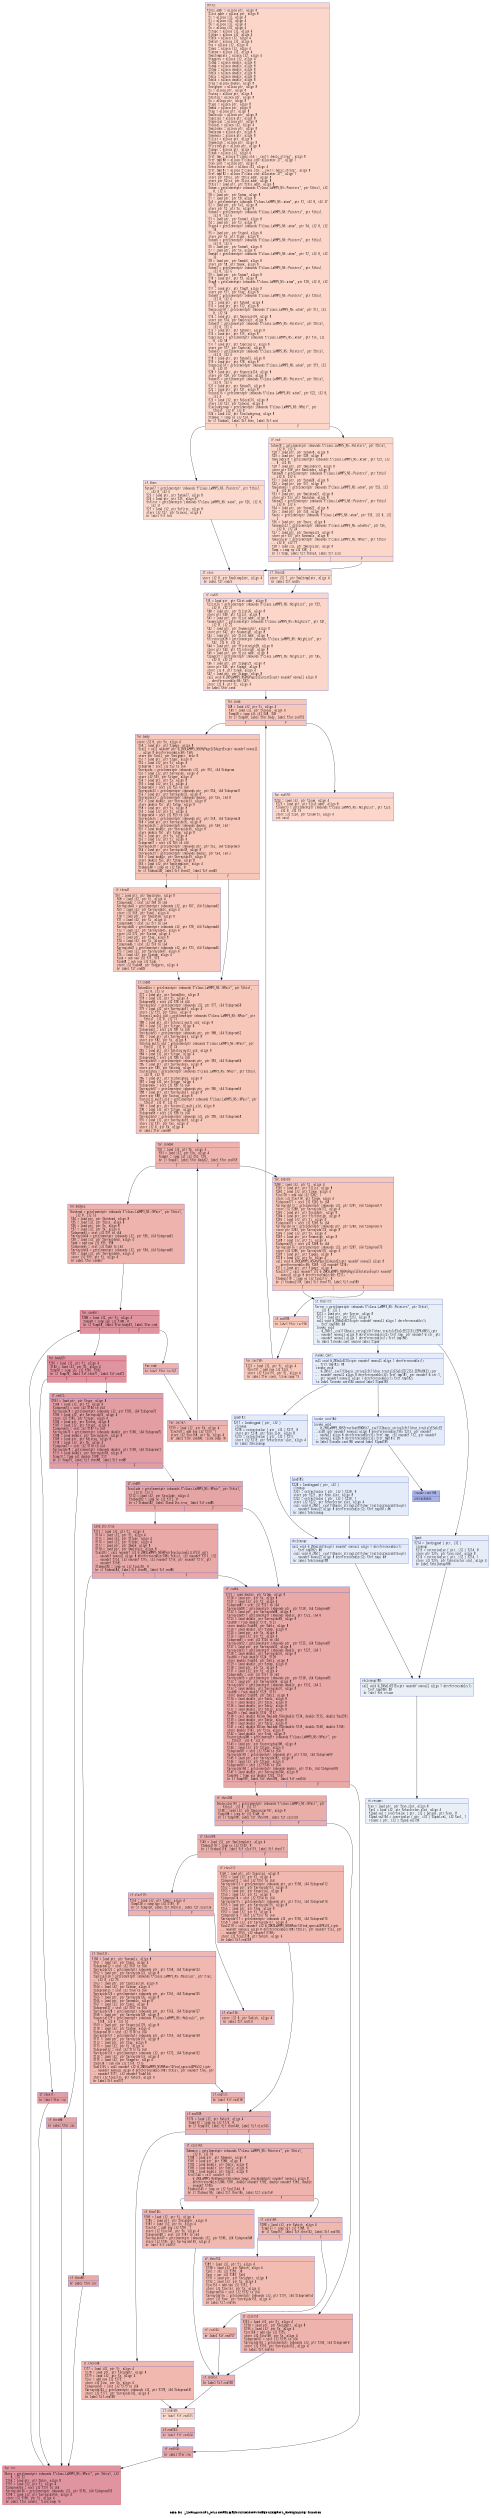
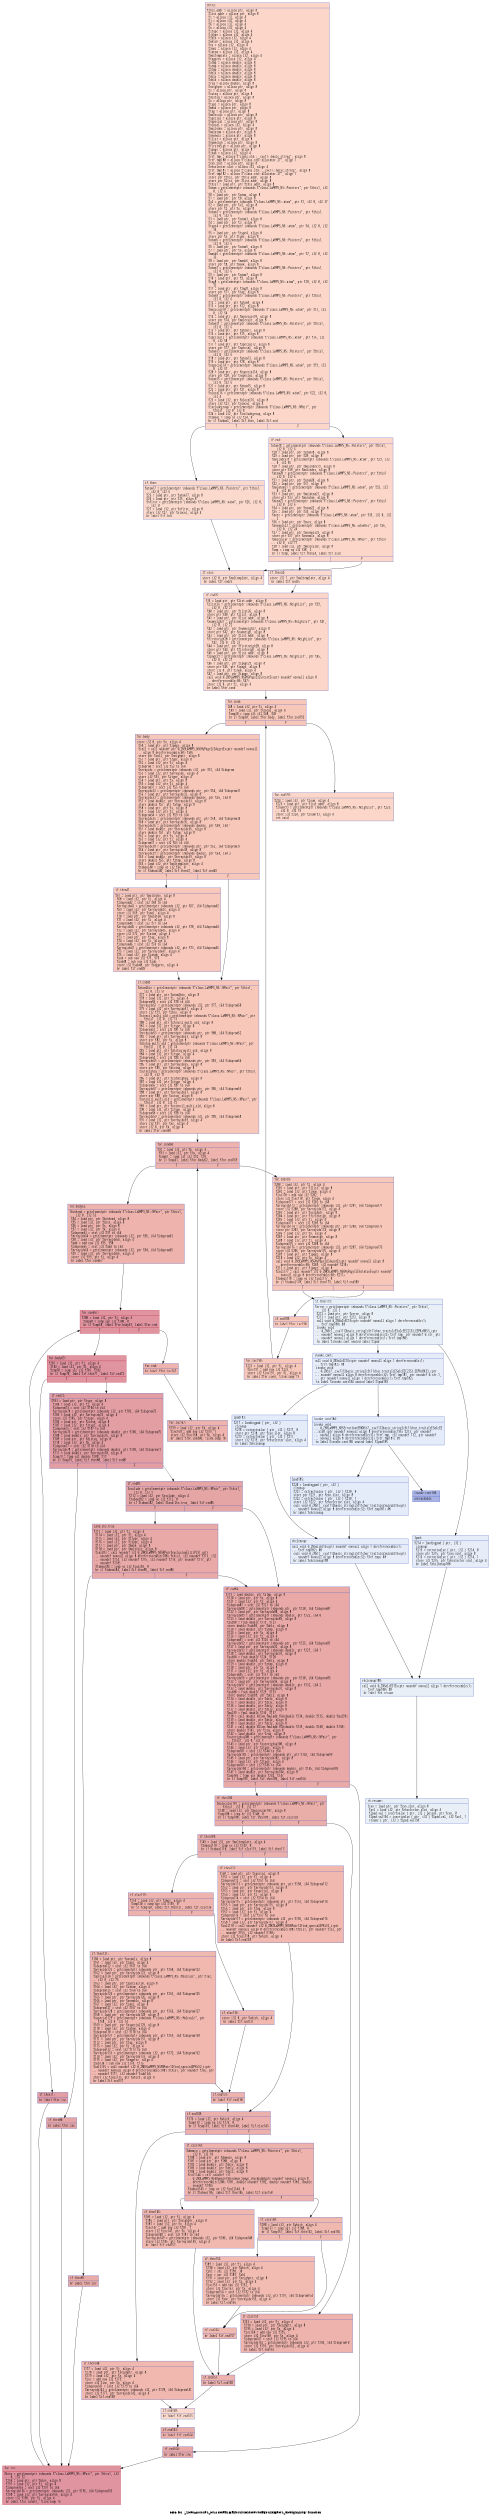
(168, 756) -> (168, 756)
none -> (238, 2057)
none -> (233, 2316)
